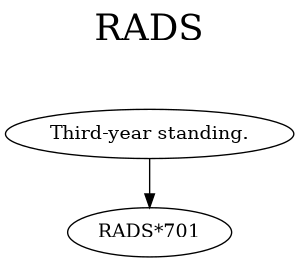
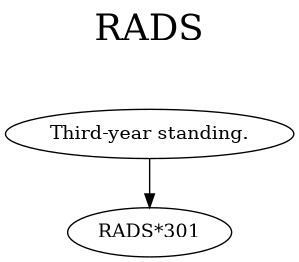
(150, 232) -> (150, 232)
